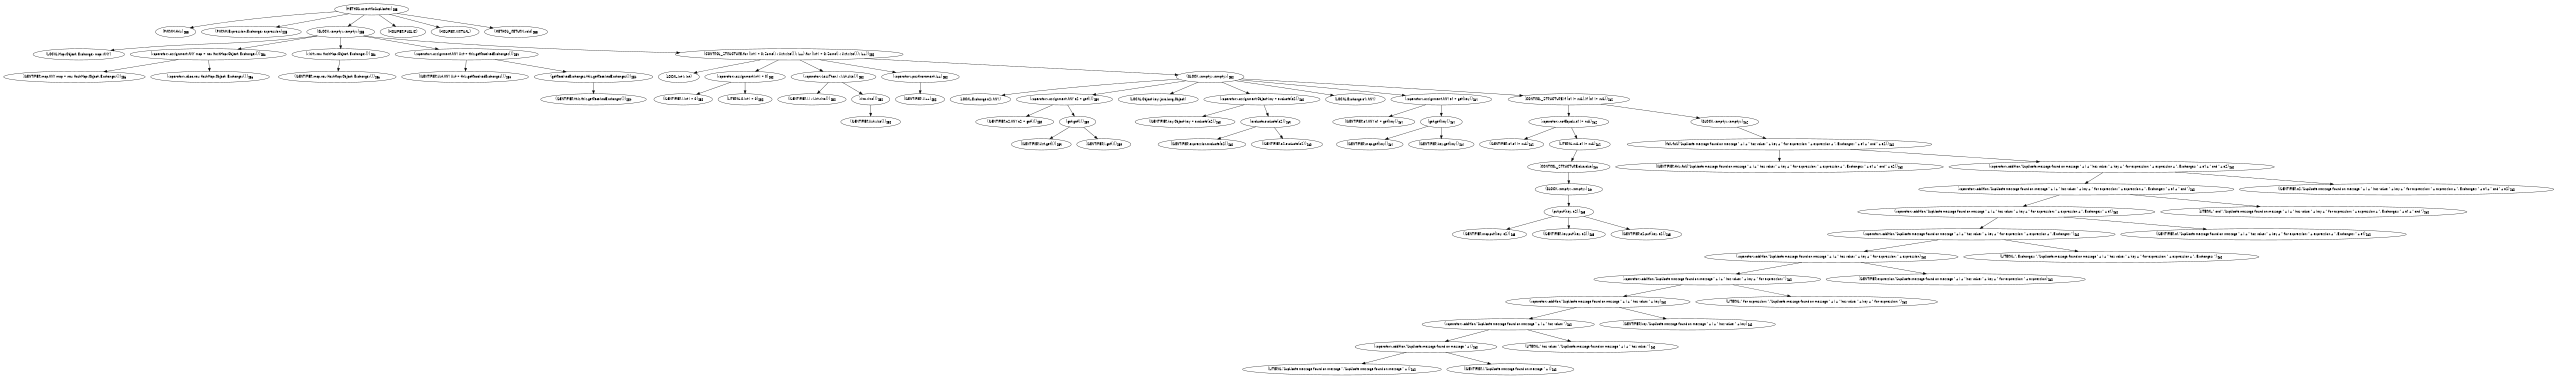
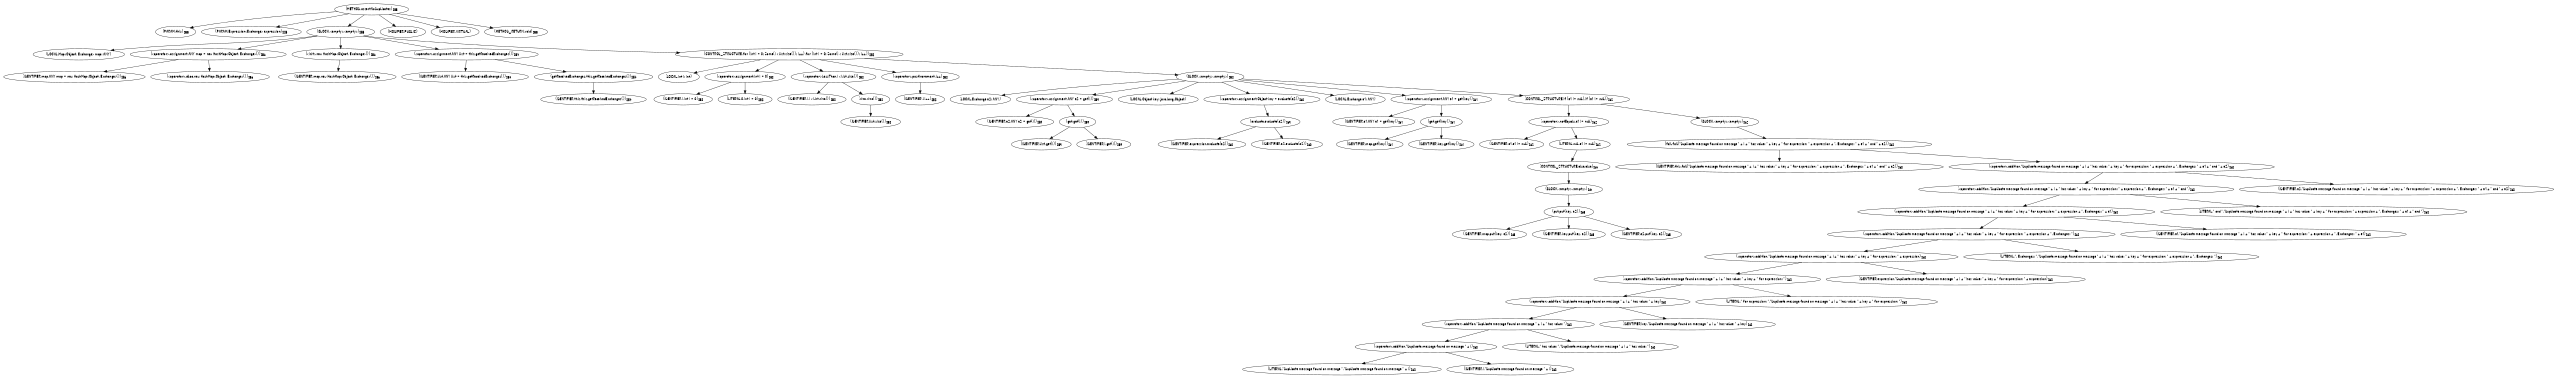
(1185, 122) -> none
